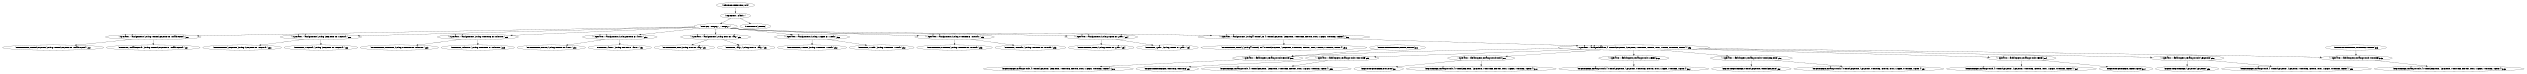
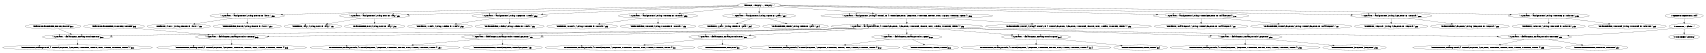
(726, 21) -> (1621, 33)
none -> (931, 48)
